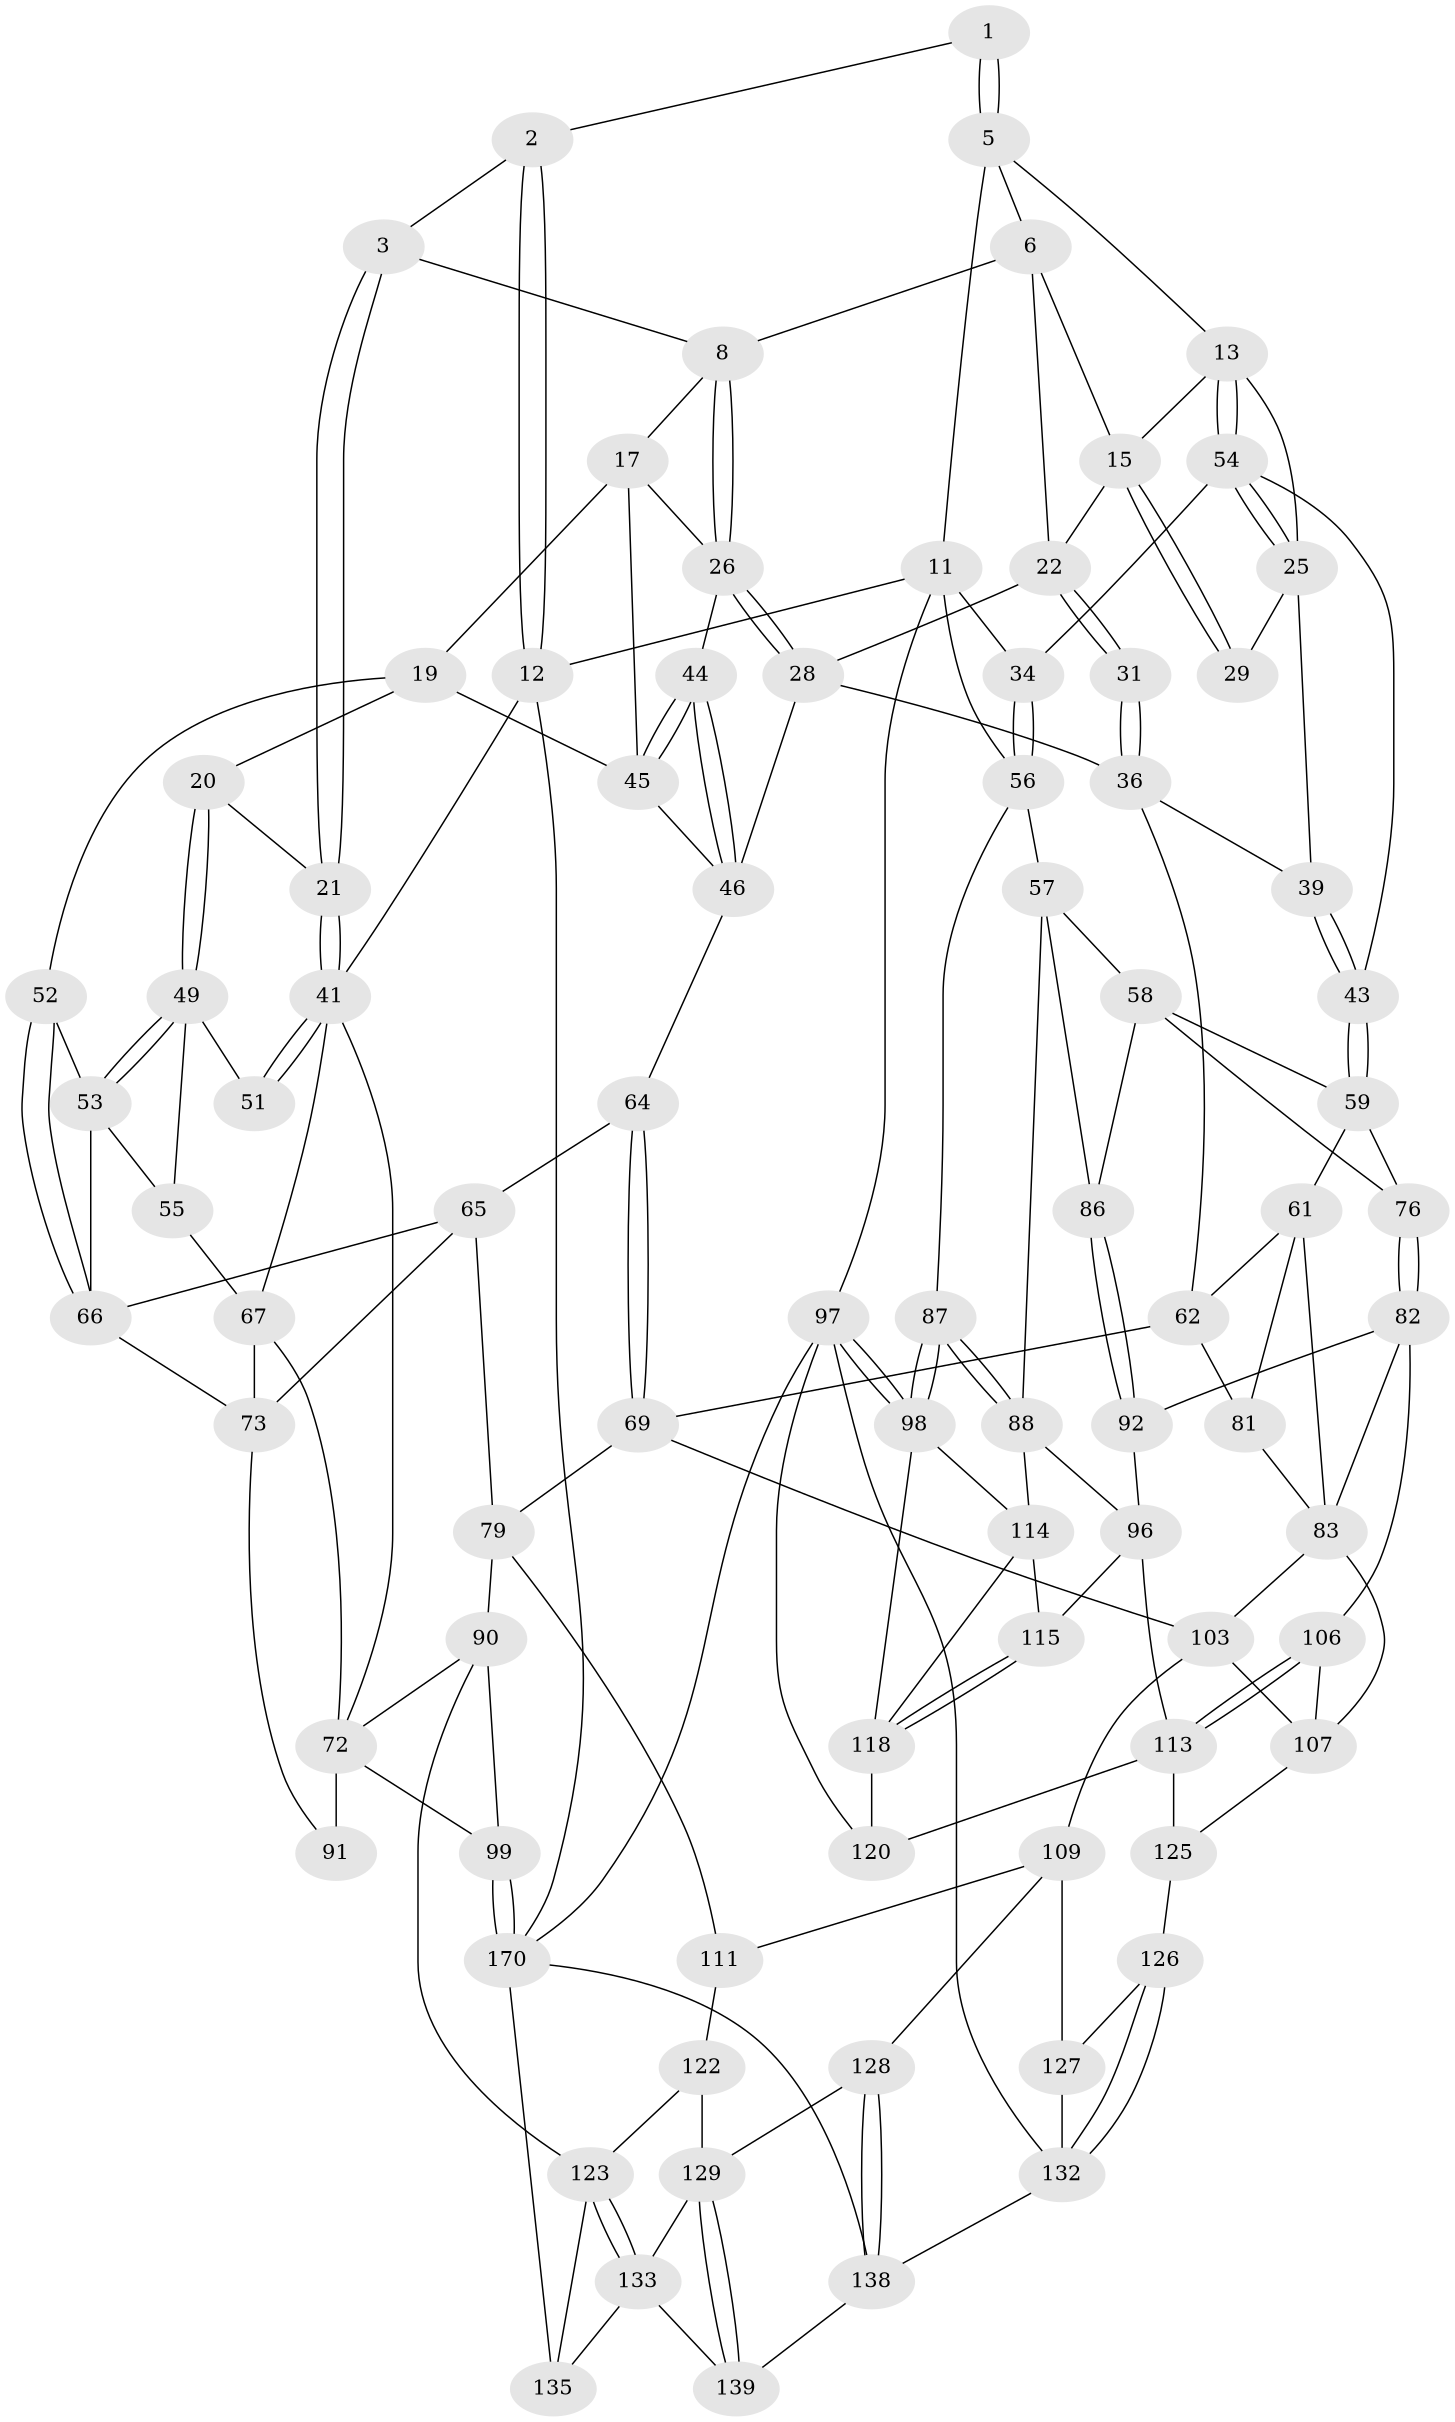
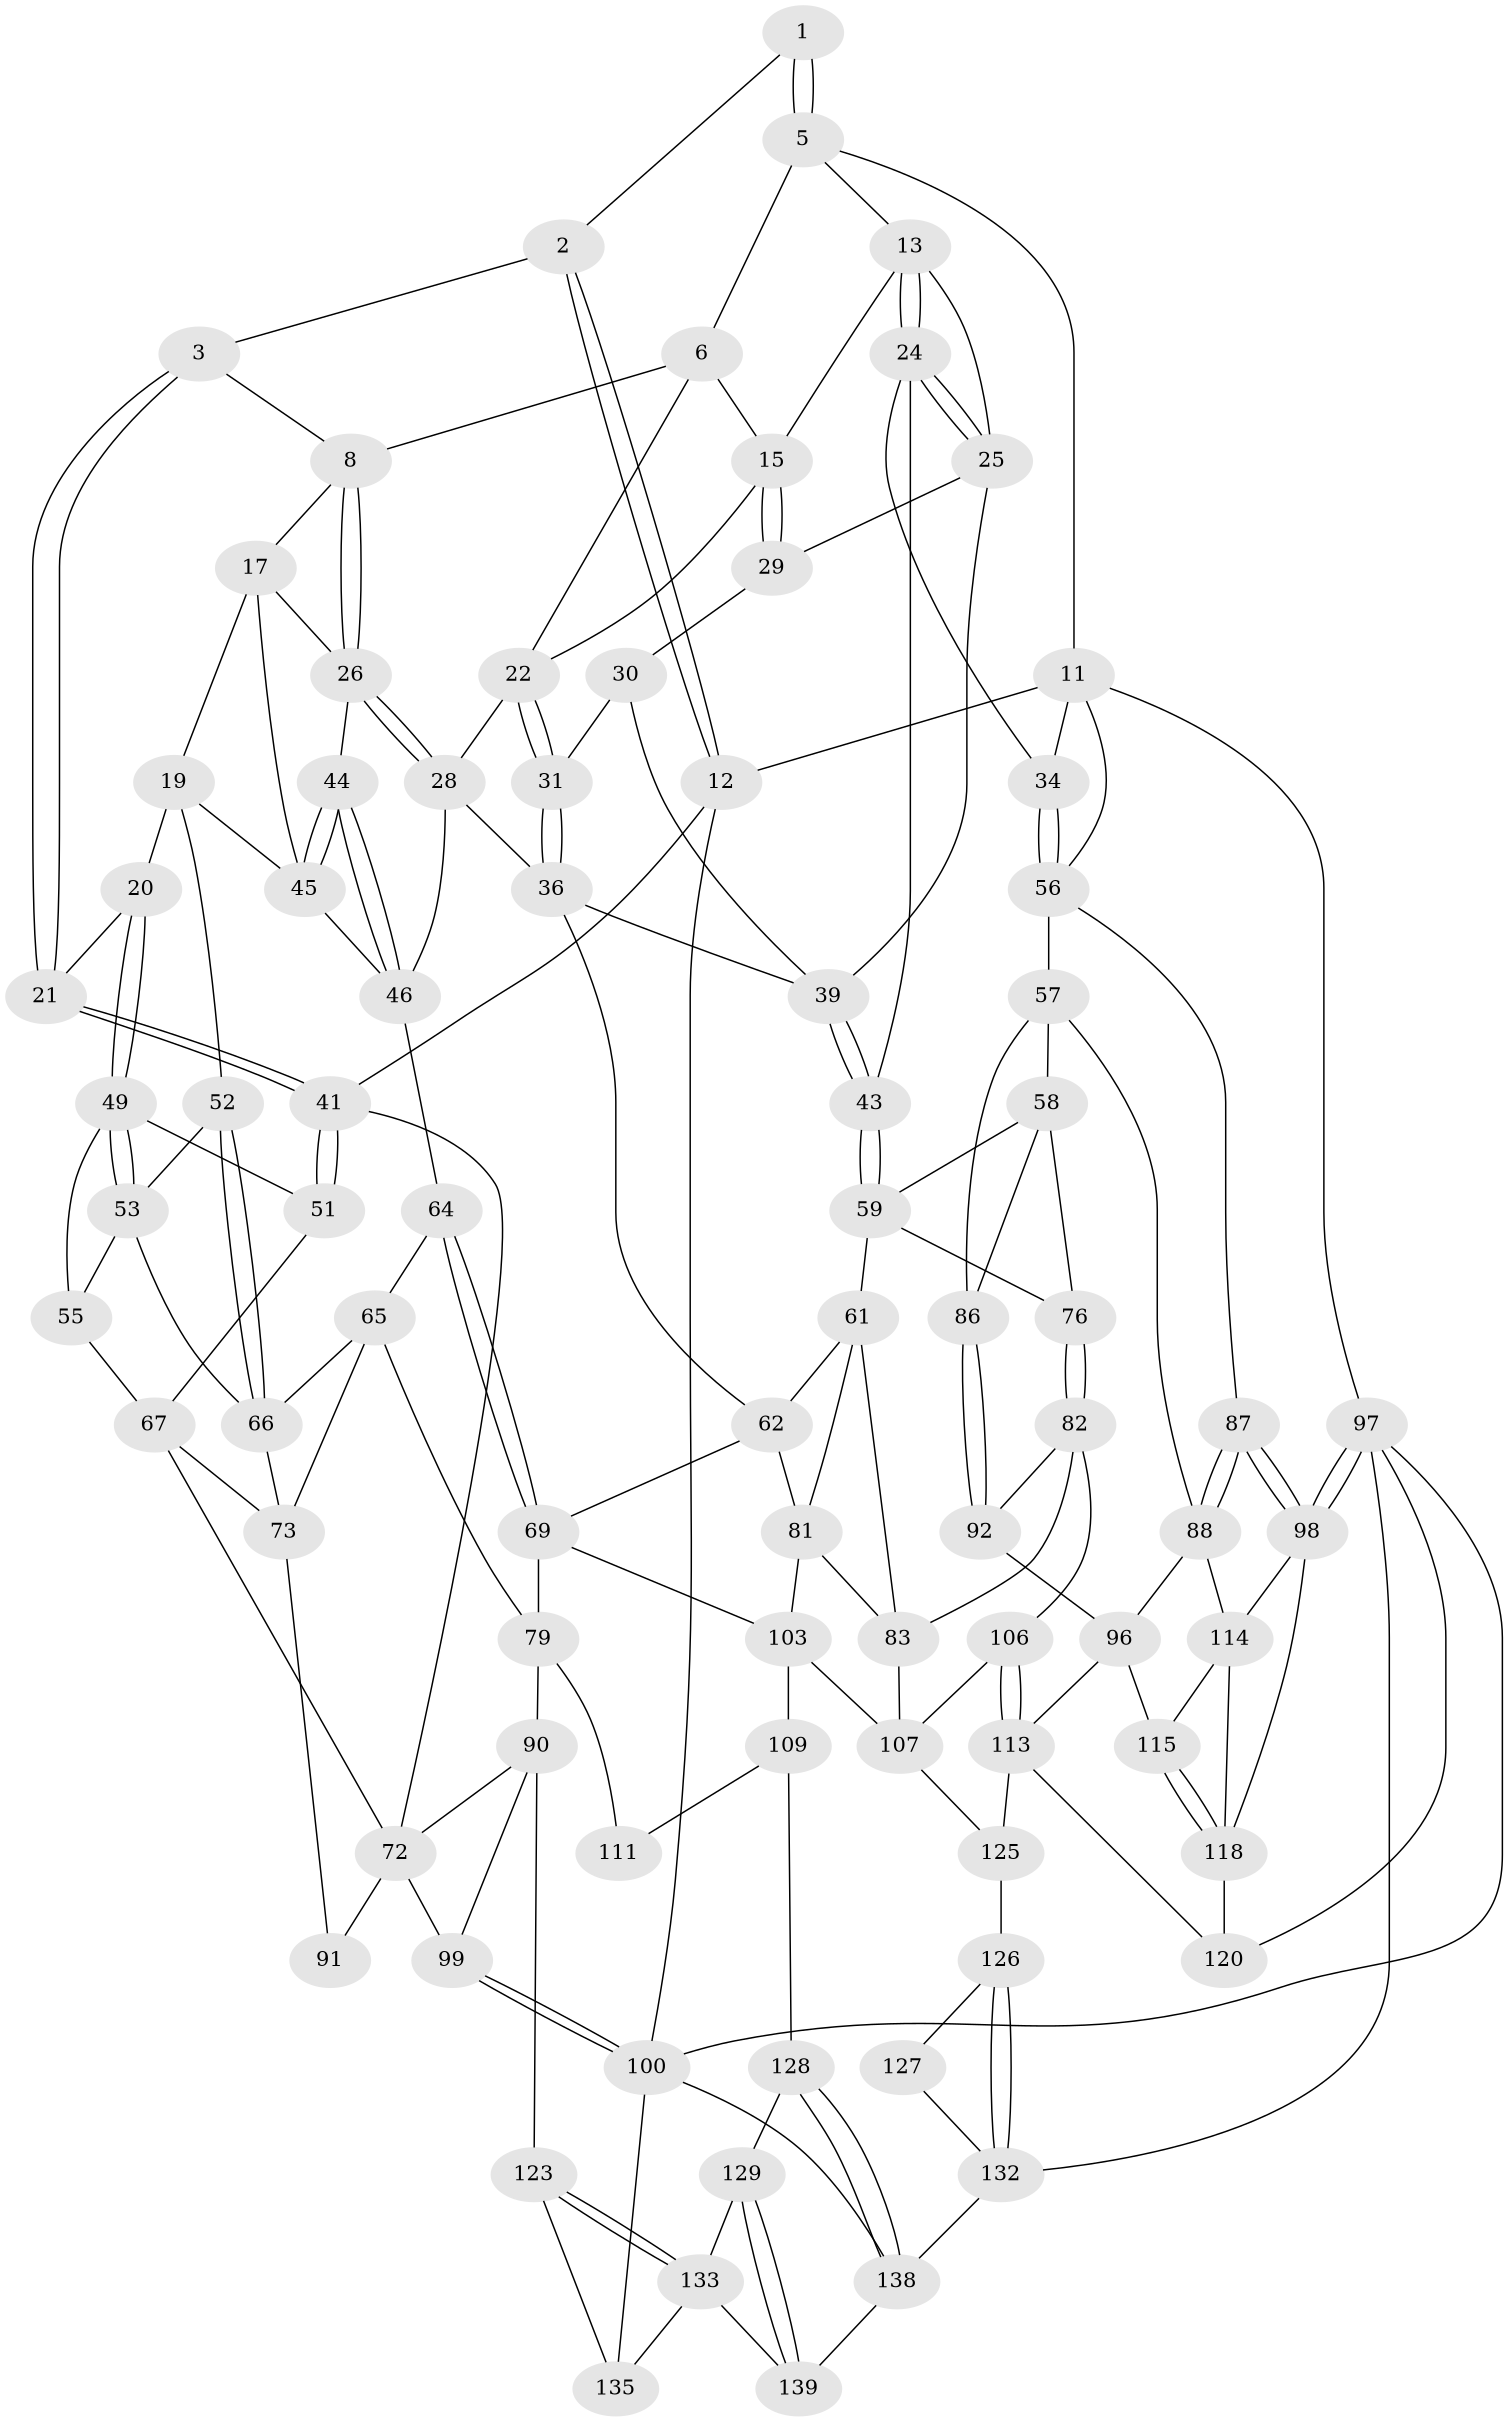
(1227, 461) -> (910, 354)
none -> (626, 675)
(301, 1159) -> (229, 1330)
(1269, 1585) -> (795, 1585)
(1062, 1960) -> none
(507, 1961) -> (647, 2068)
(702, 2068) -> none
